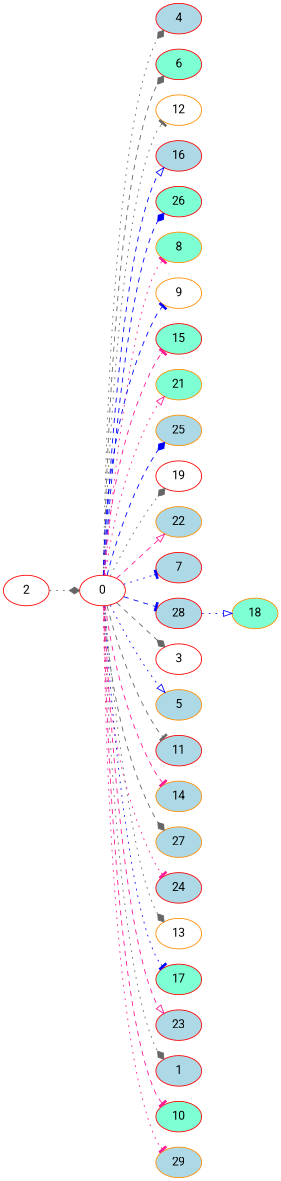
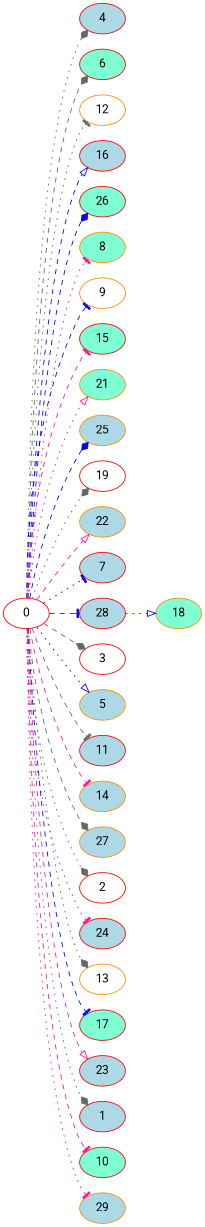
(59, 591) -> (49, 781)
(127, 833) -> (51, 880)
